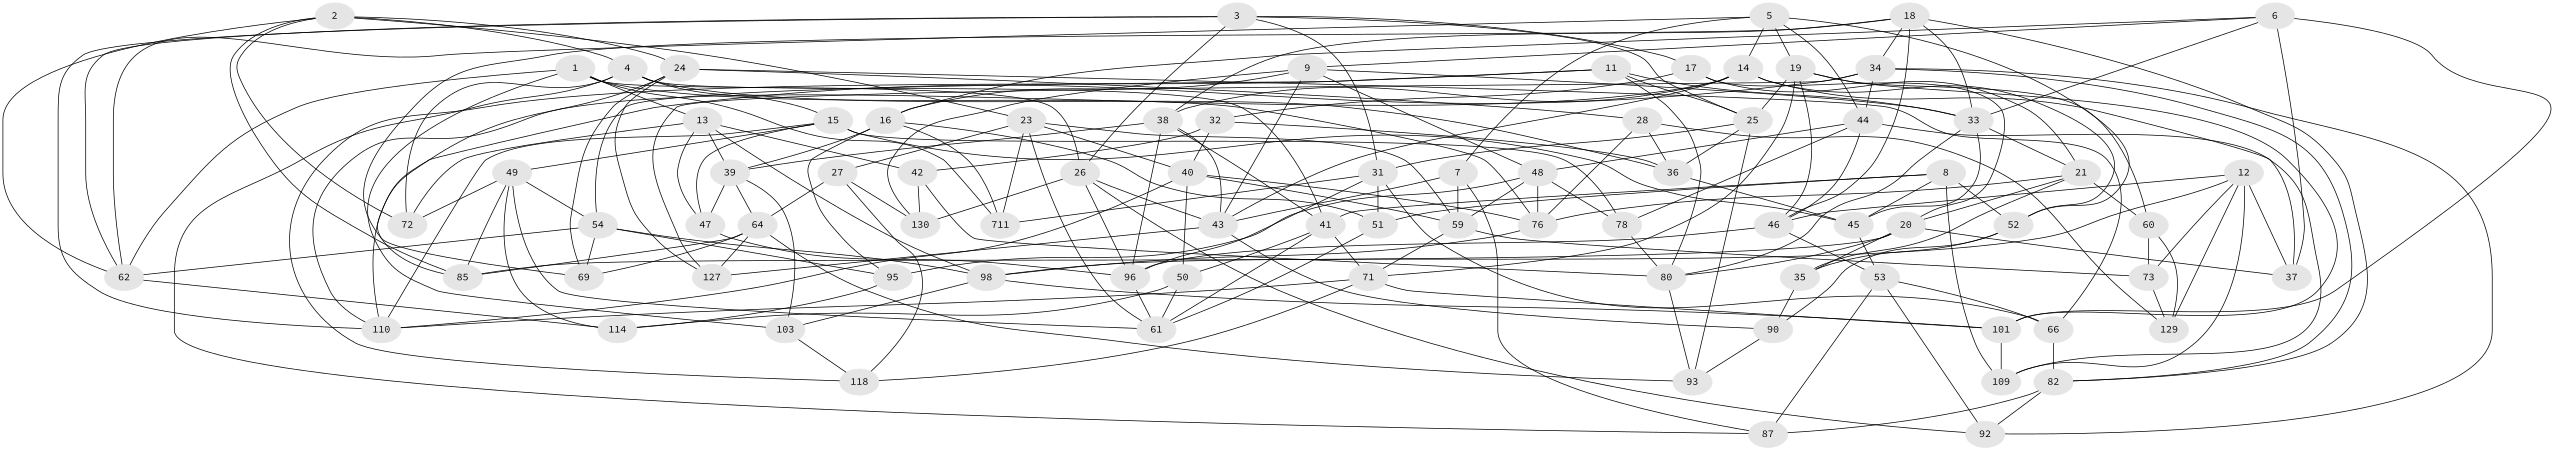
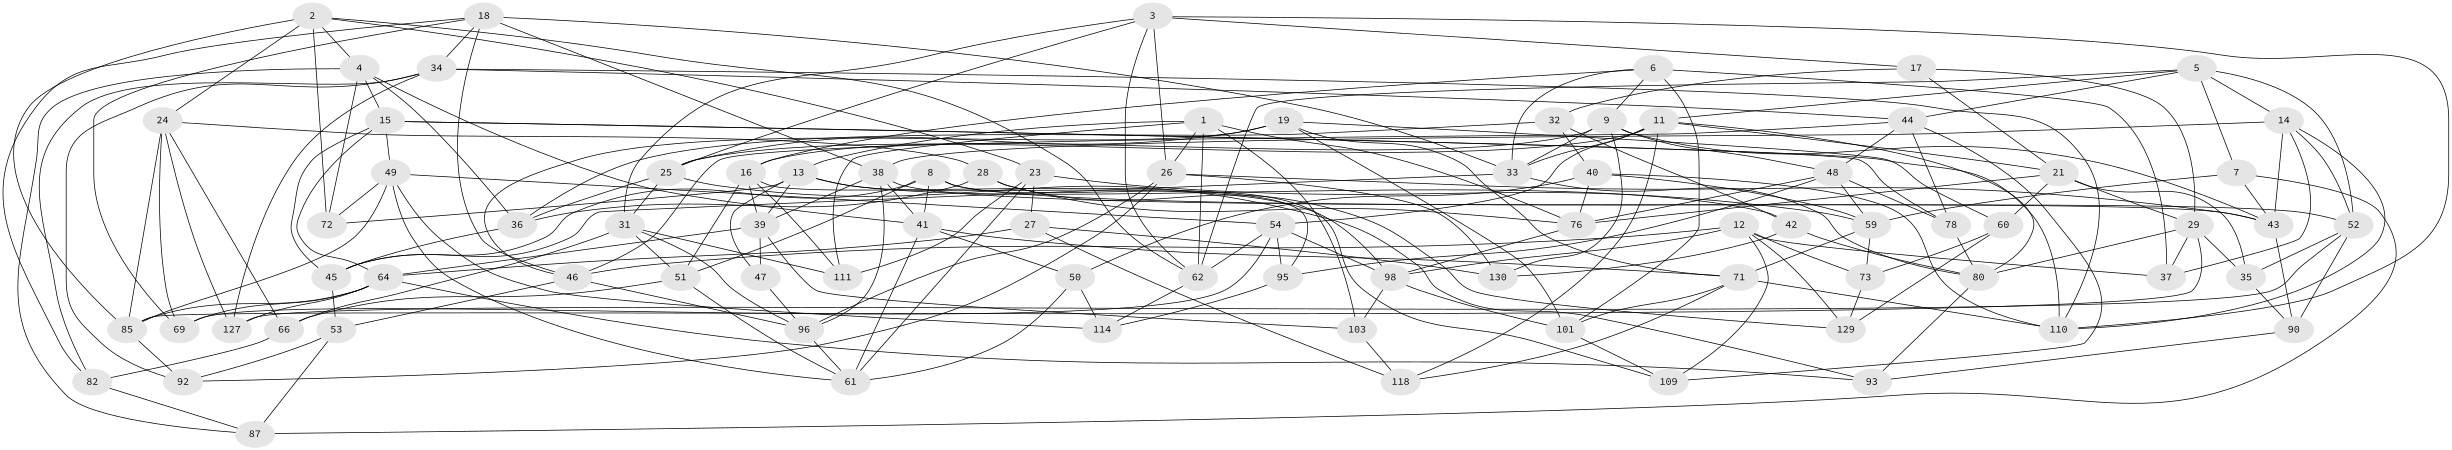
(1785, 47) -> (1928, 94)
(727, 146) -> (302, 209)
(2027, 147) -> (1913, 152)
(1123, 152) -> none
(1000, 225) -> (843, 277)
(1906, 225) -> (2194, 225)
(1082, 240) -> (1303, 309)
(1969, 299) -> (452, 297)
(2019, 408) -> (155, 356)
